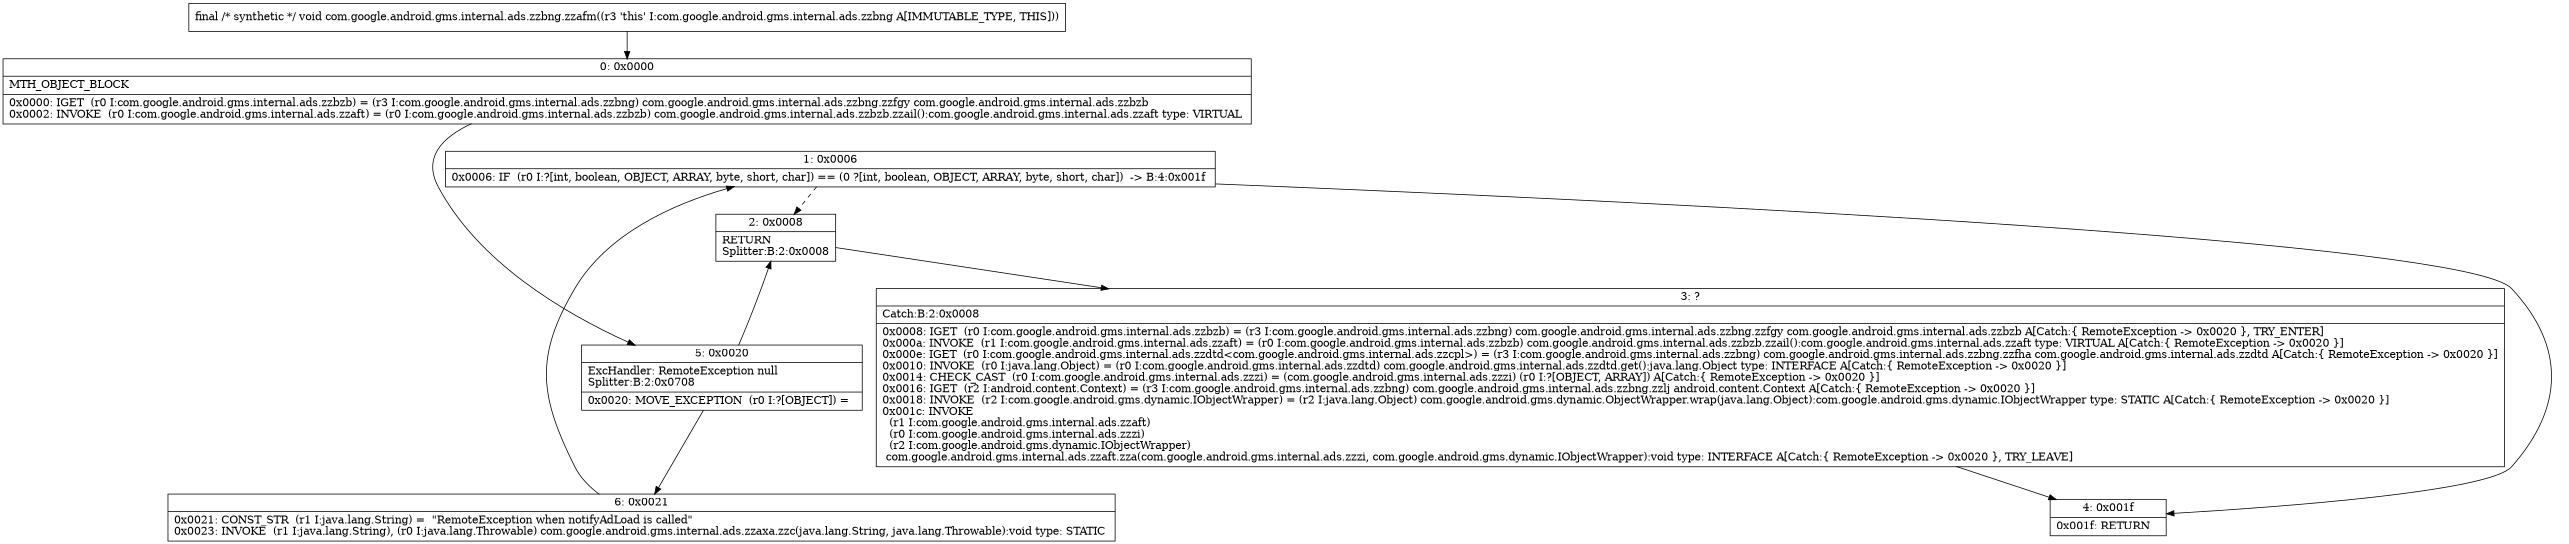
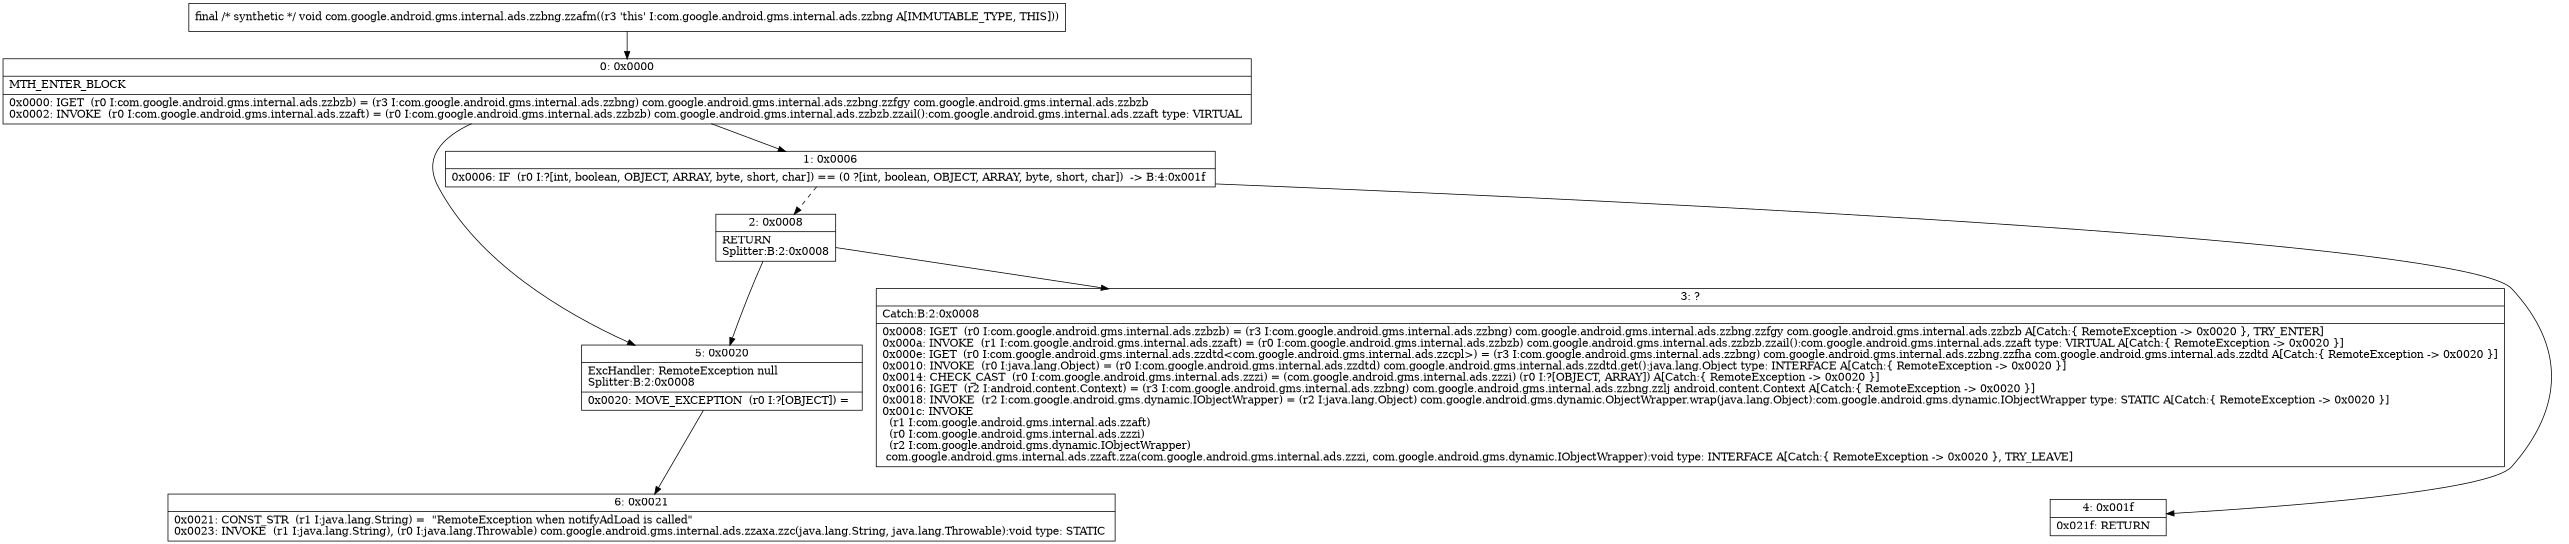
(69, 85) -> (67, 85)
(754, 307) -> (747, 299)
(561, 315) -> (745, 136)
(642, 383) -> (642, 383)
(2003, 482) -> none
(2108, 526) -> (2108, 526)
